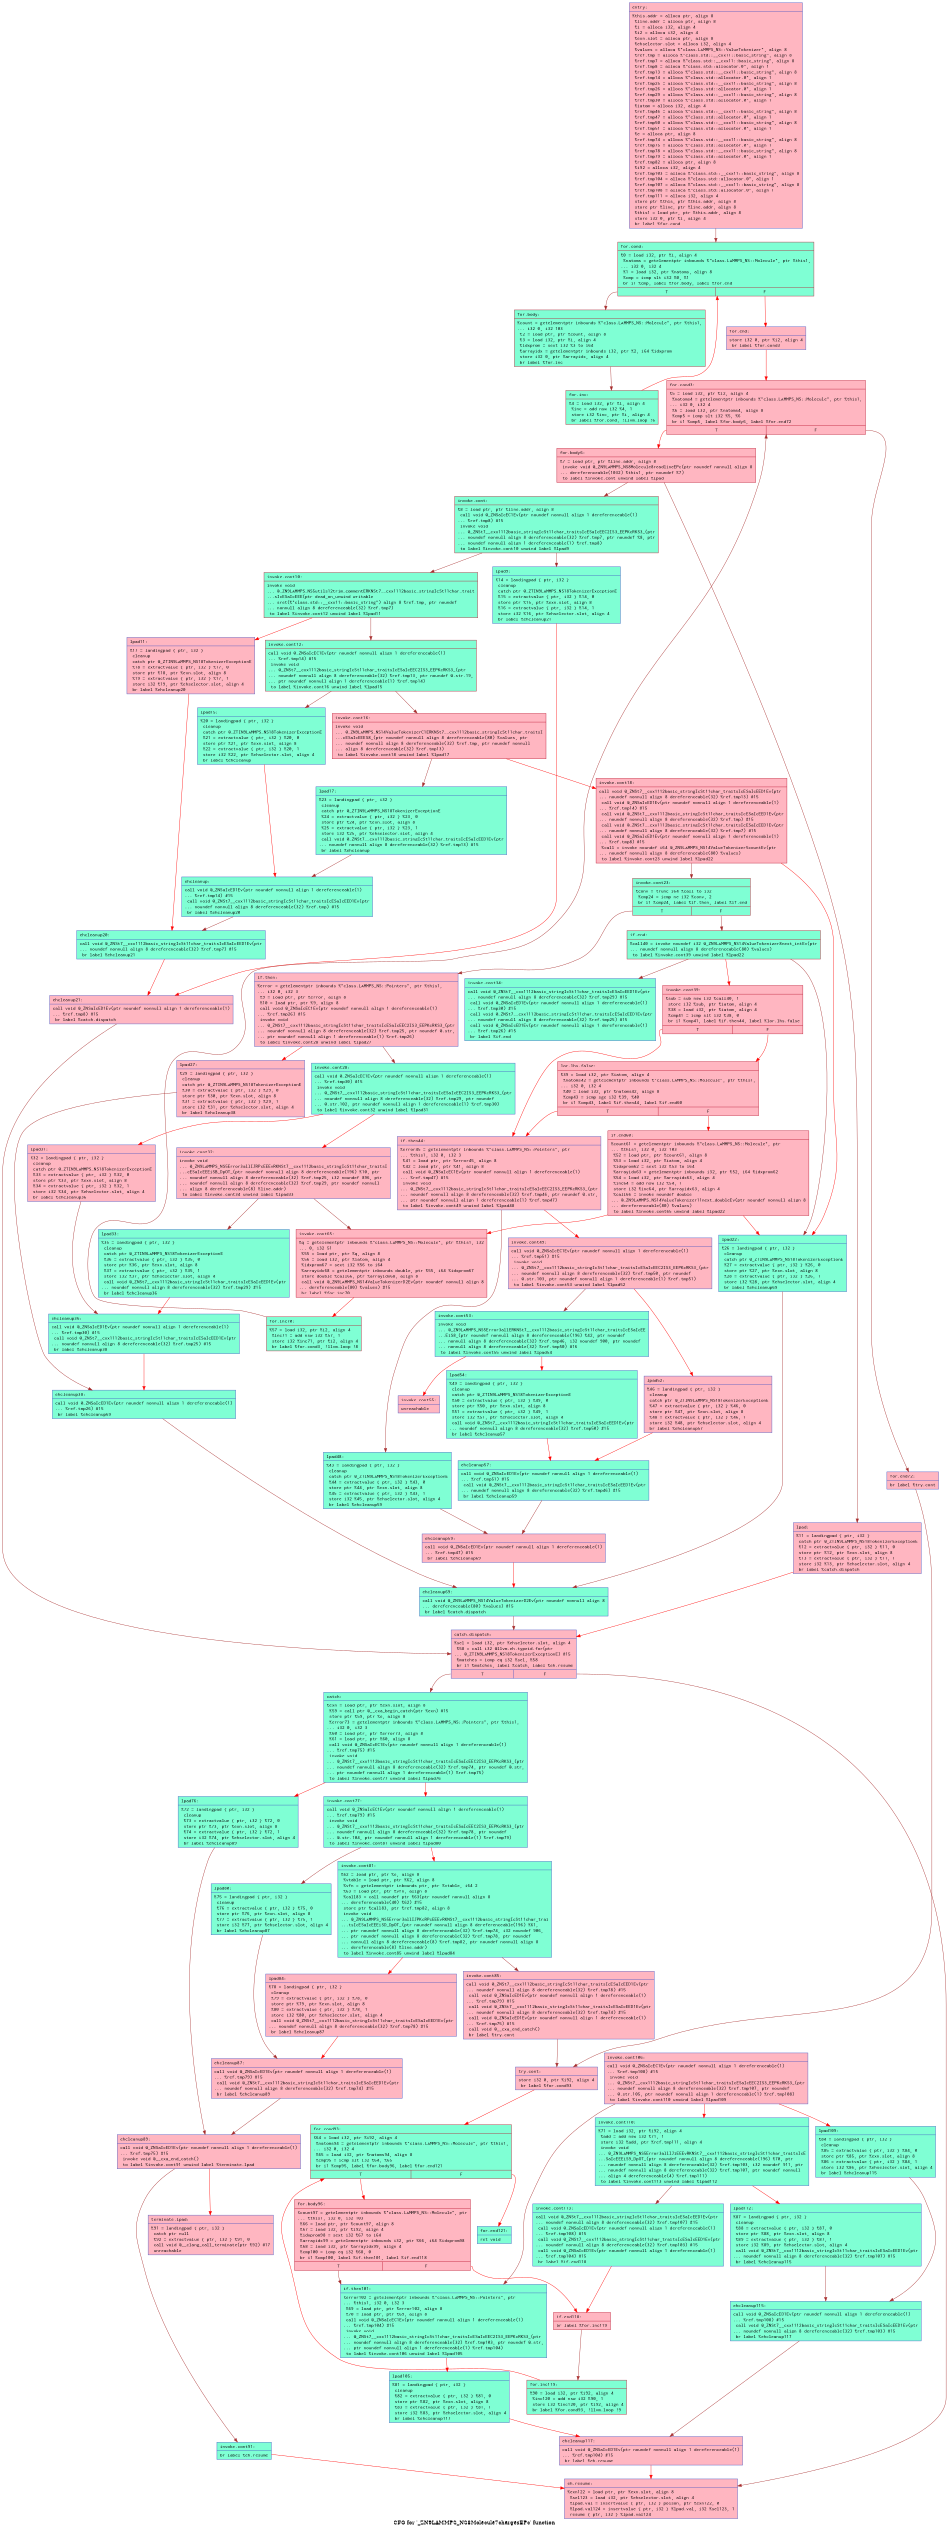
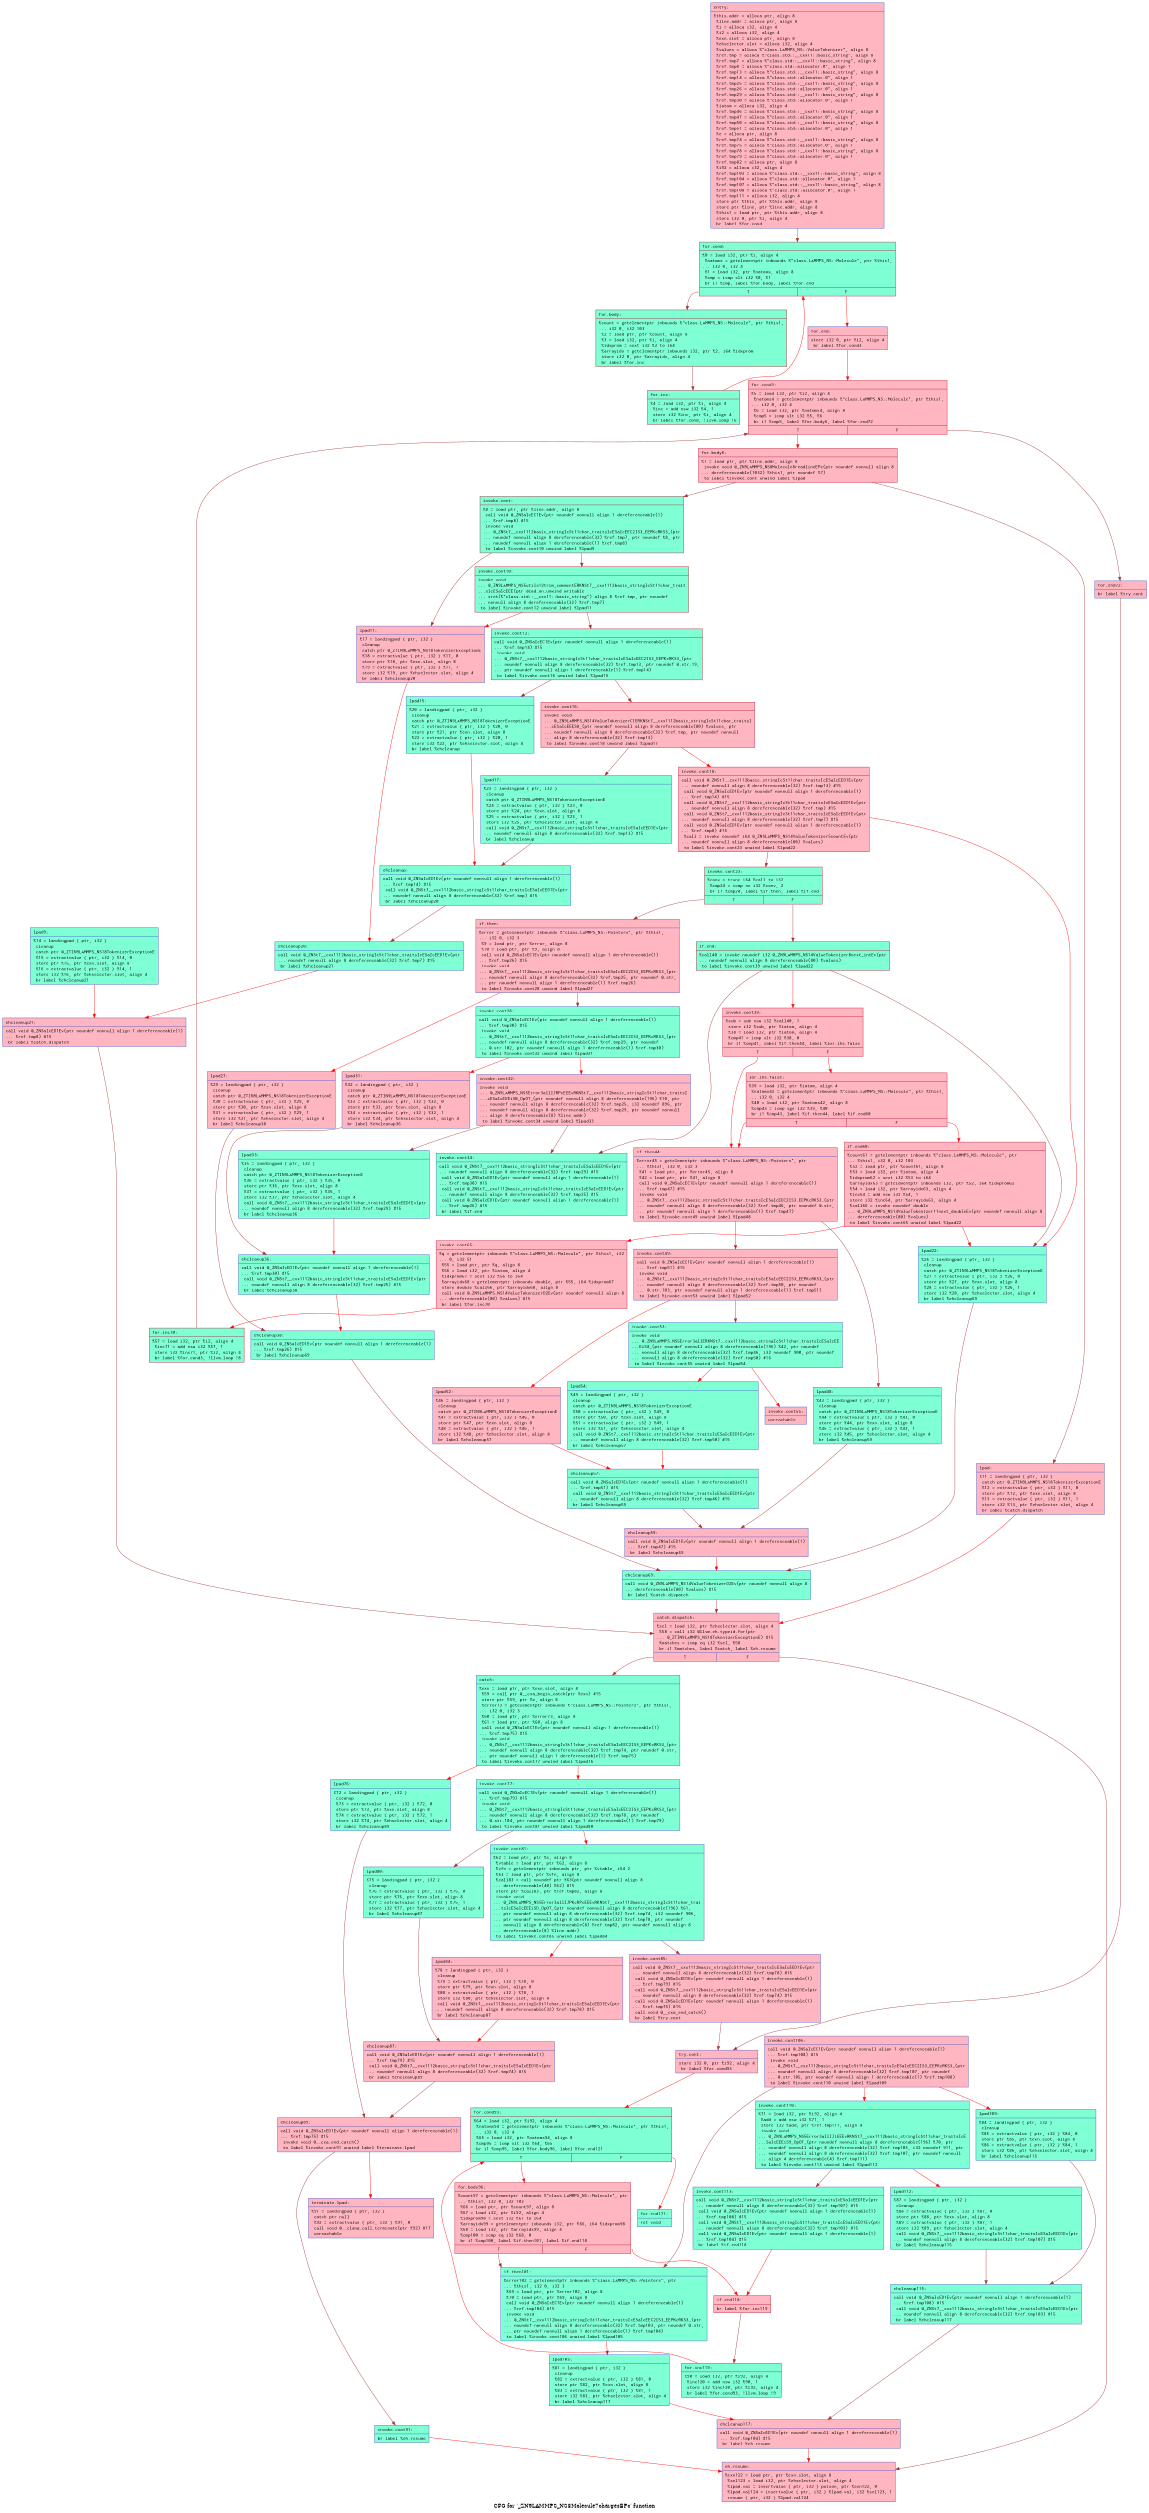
(556, 558) -> (456, 583)
(331, 1213) -> (560, 1138)
